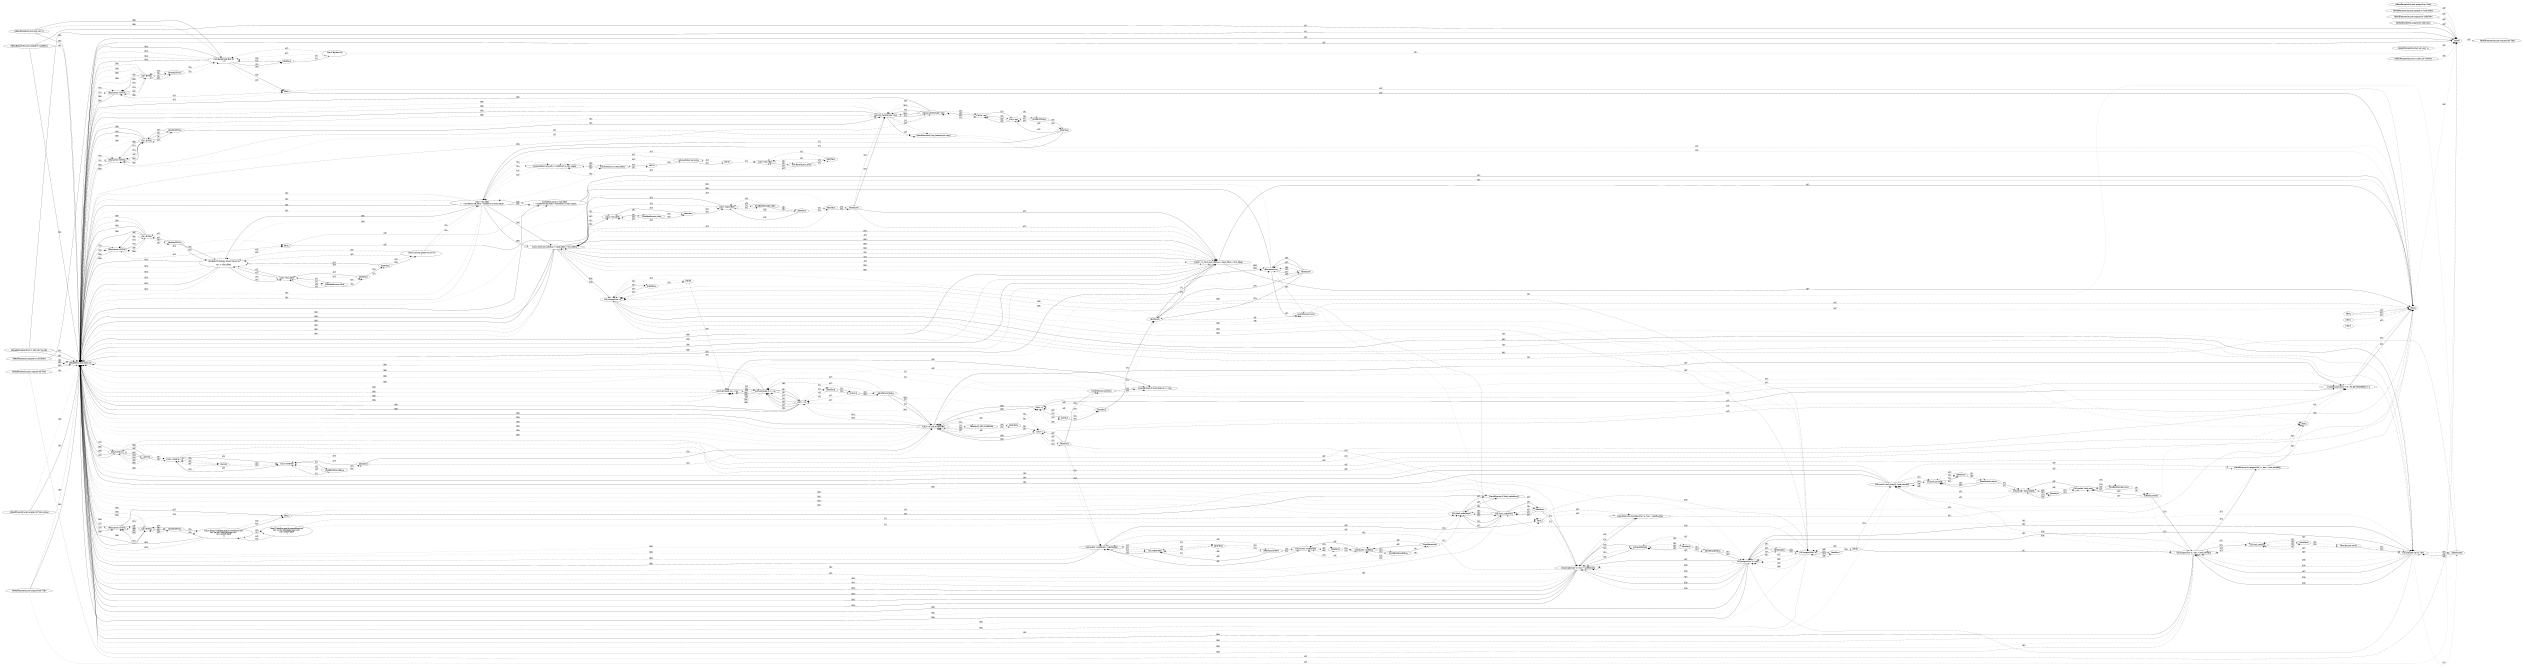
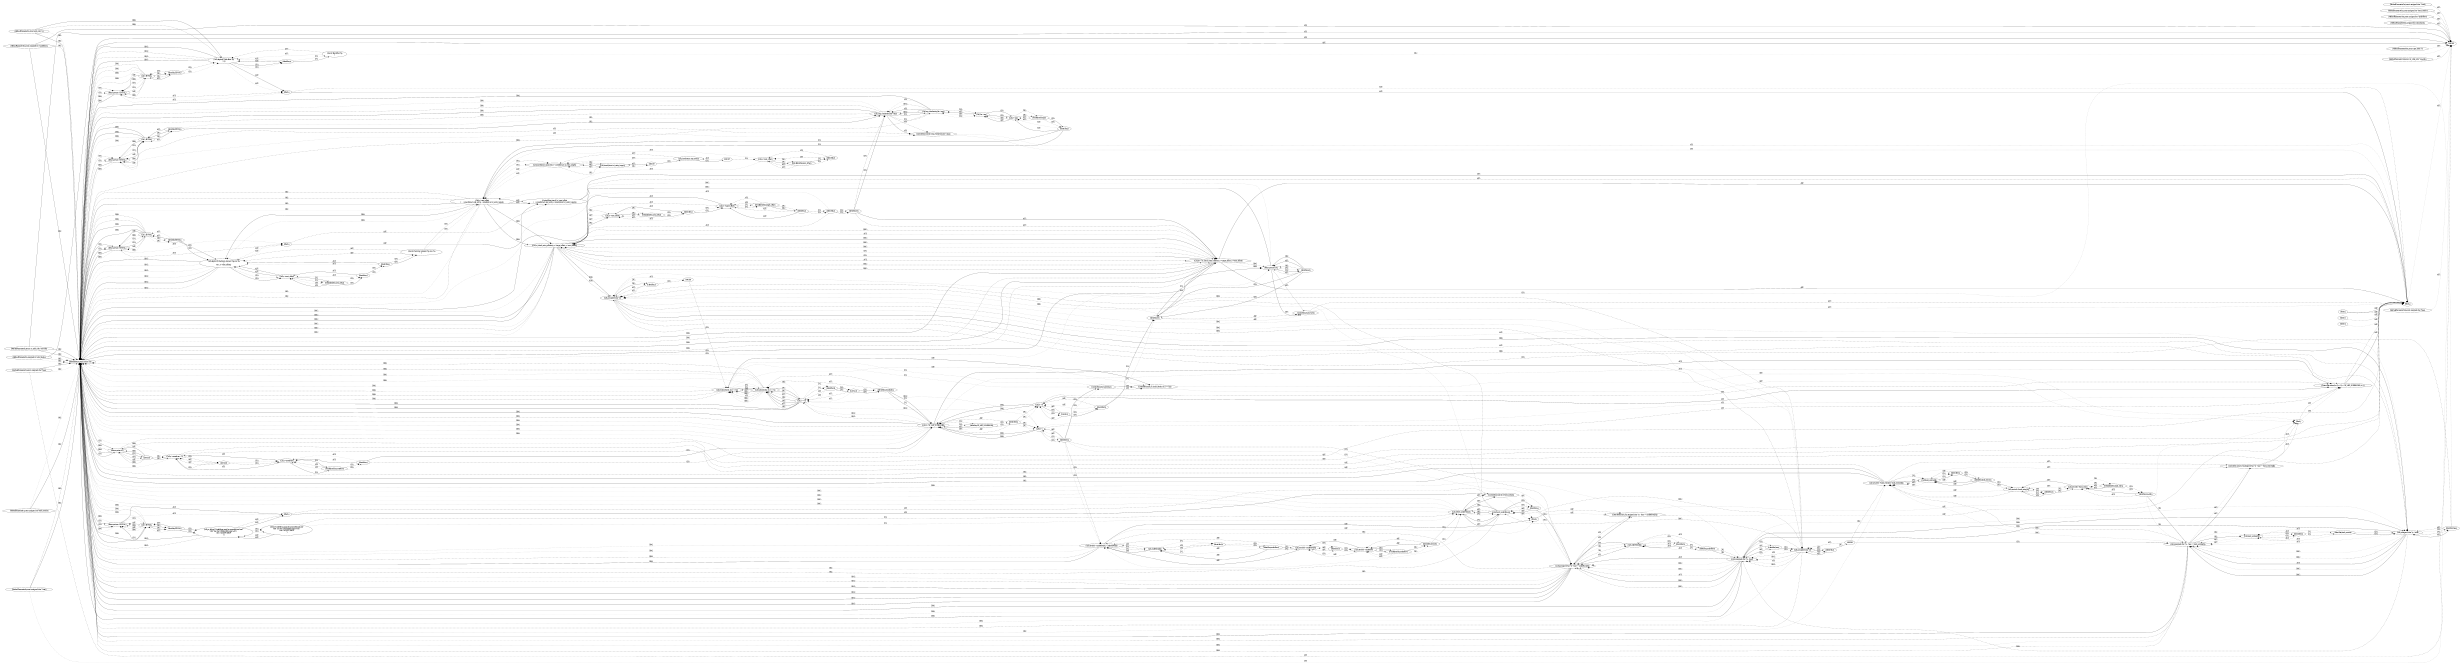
(2467, 41) -> (2446, 179)
(1504, 497) -> (1501, 495)
